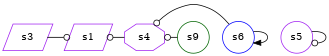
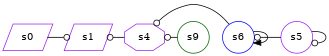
(28, 37) -> (28, 37)
none -> (272, 37)
